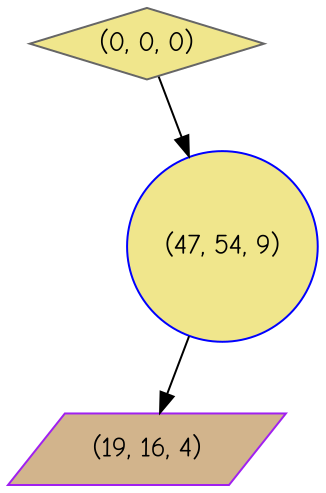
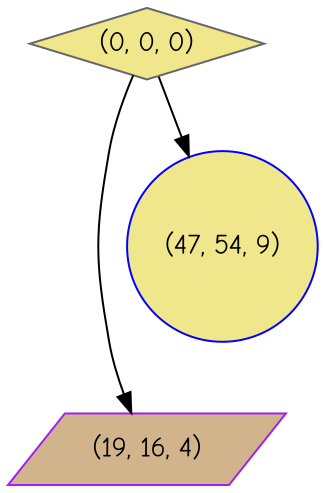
(178, 365) -> (99, 234)
